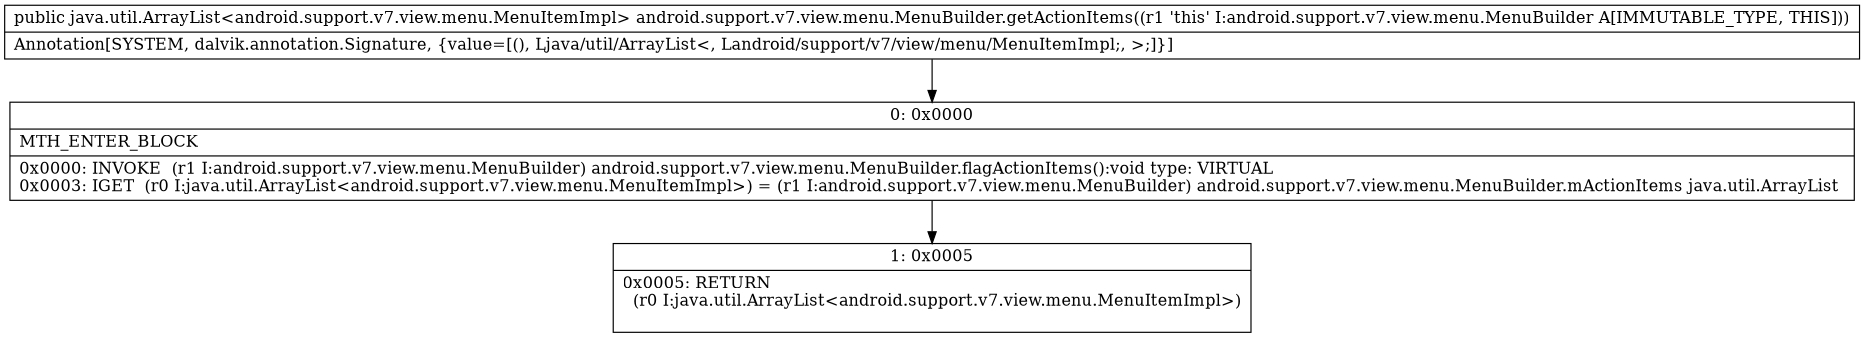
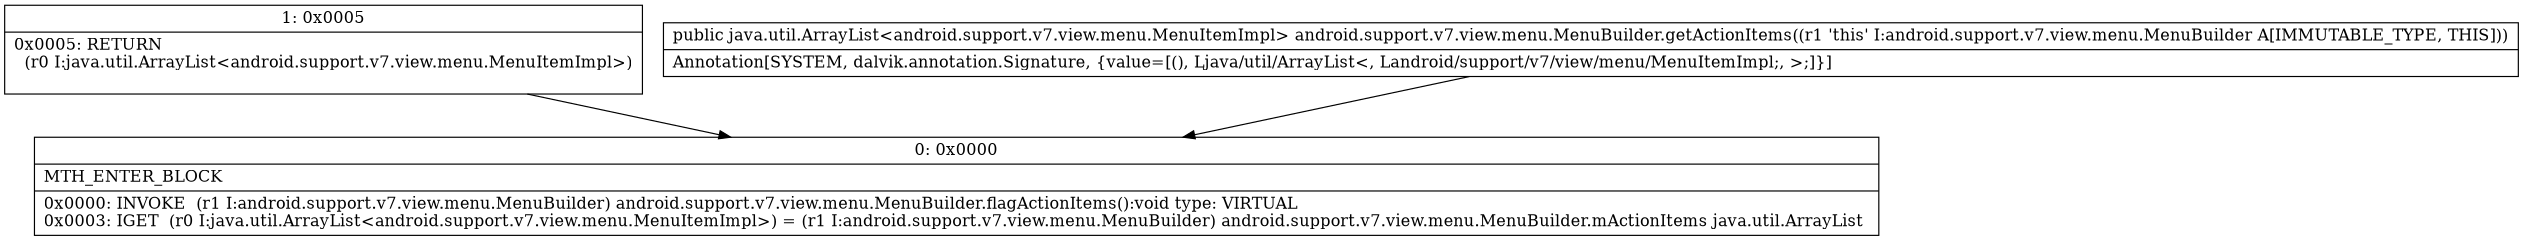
(932, 216) -> (623, 114)
